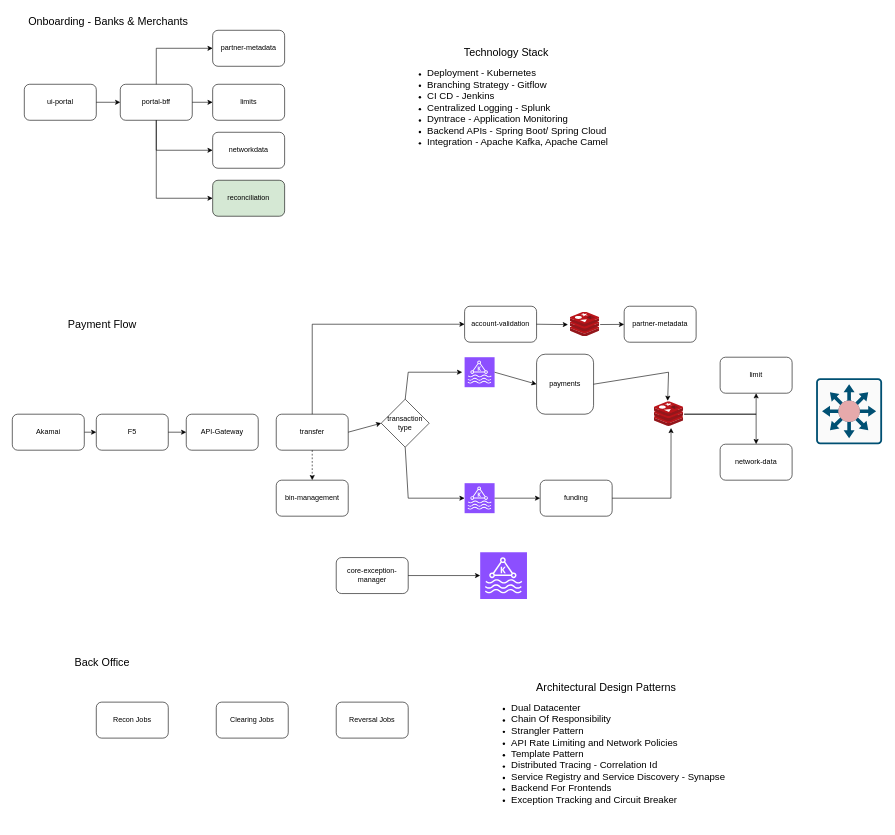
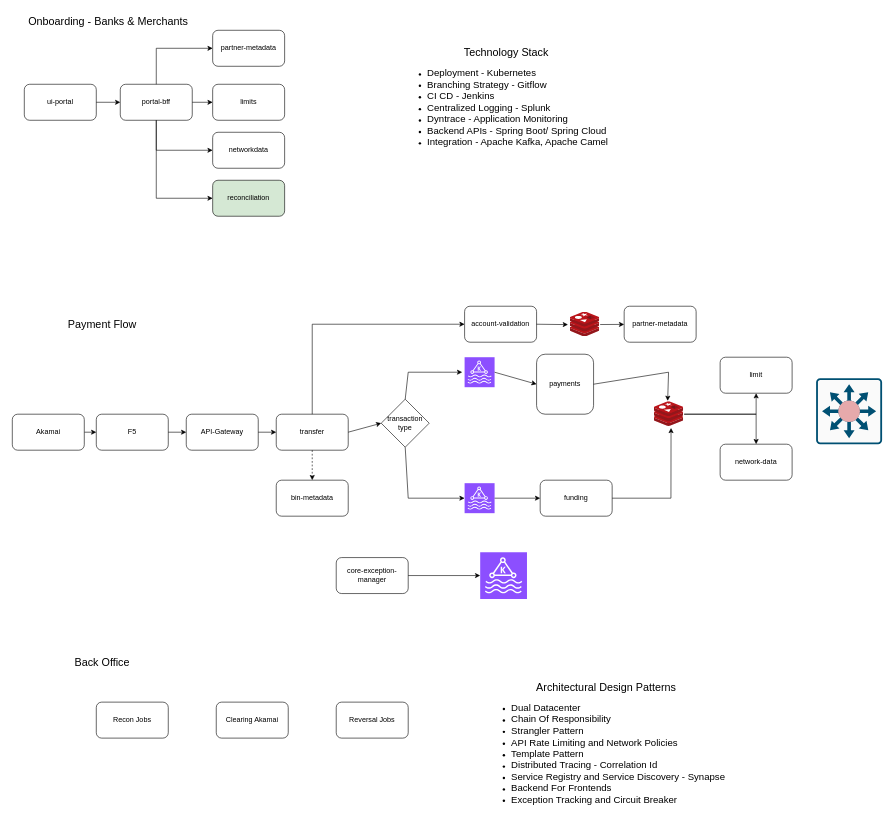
none -> (270, 432)
(312, 498) -> (312, 498)
(252, 720) -> (252, 720)
